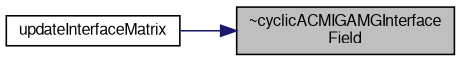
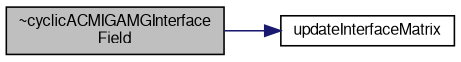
(201, 31) -> (245, 31)
